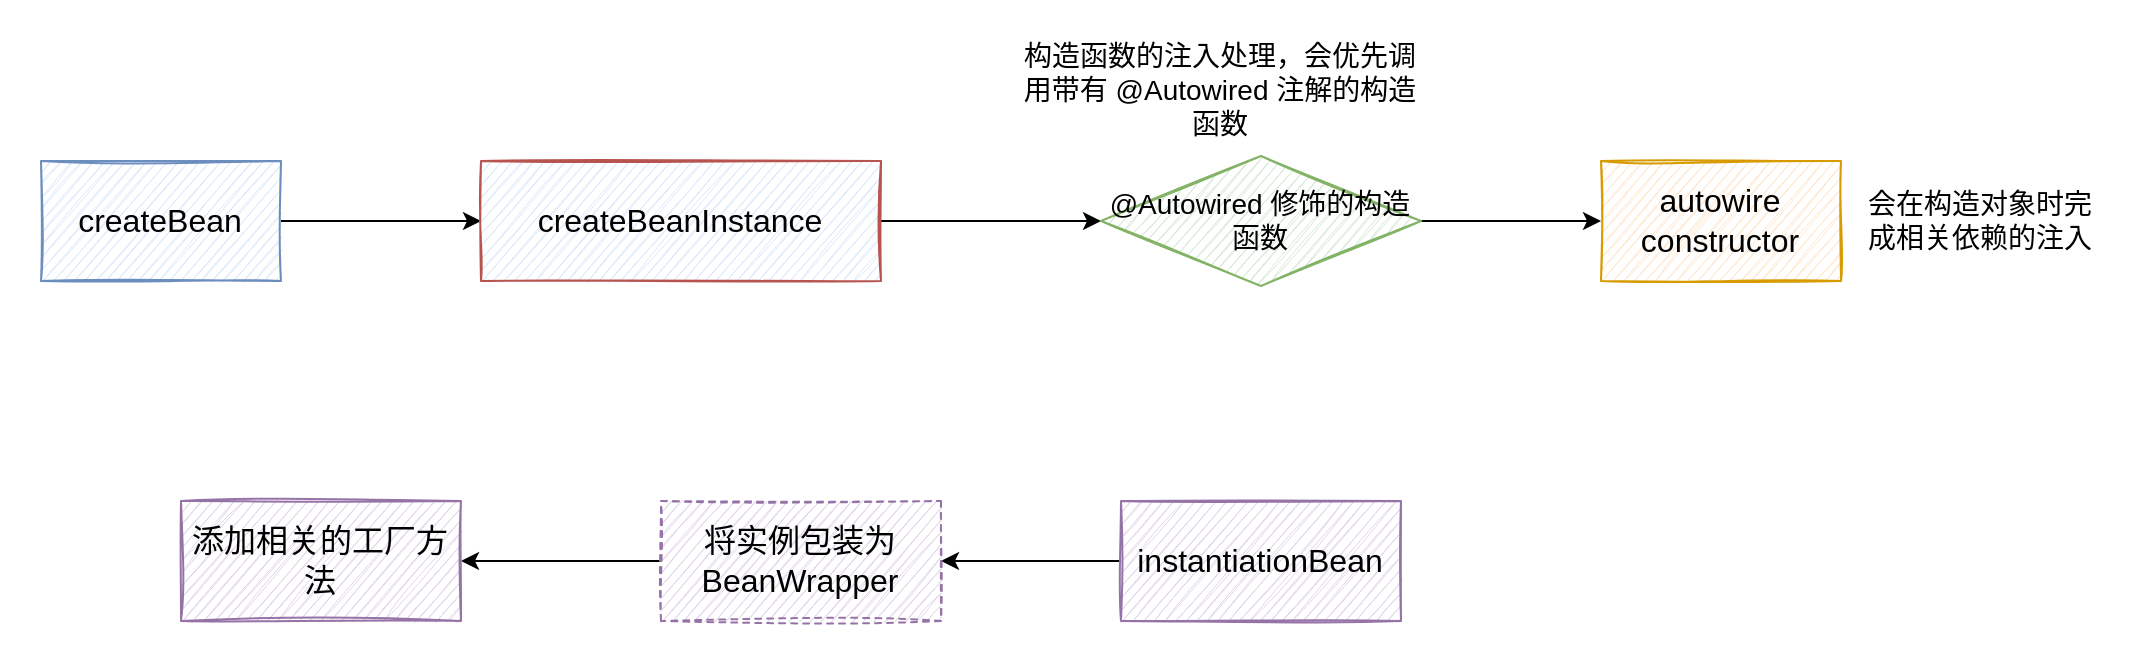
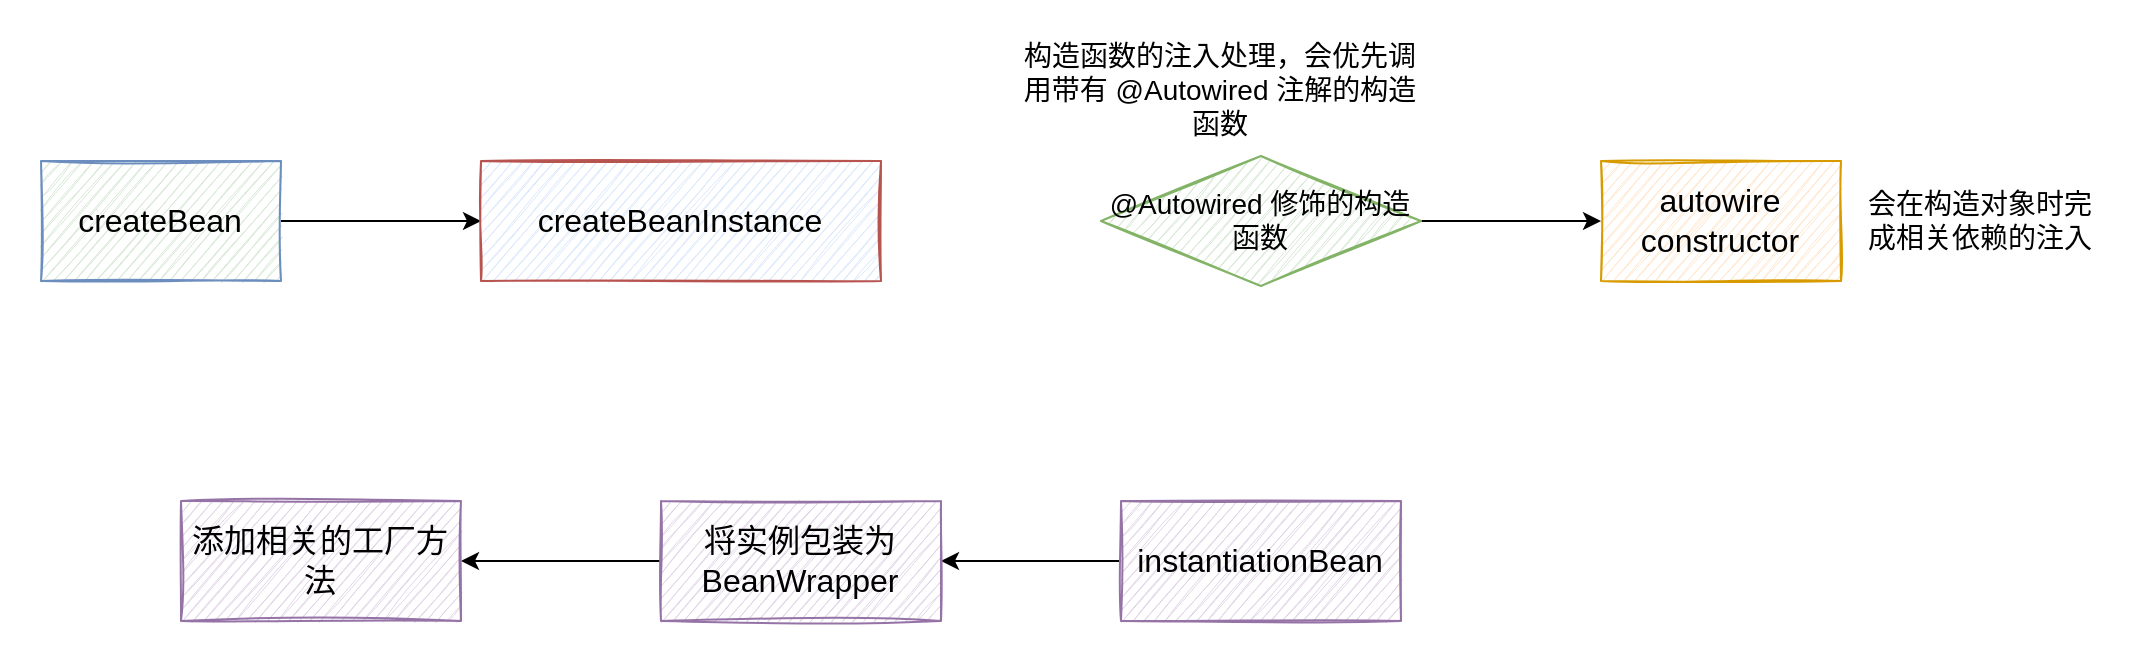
(161, 221) -> (161, 221)
(984, 221) -> none
(801, 561) -> (801, 561)
